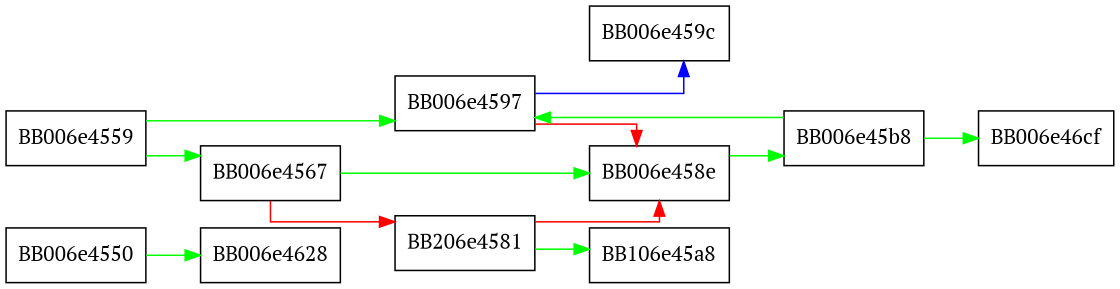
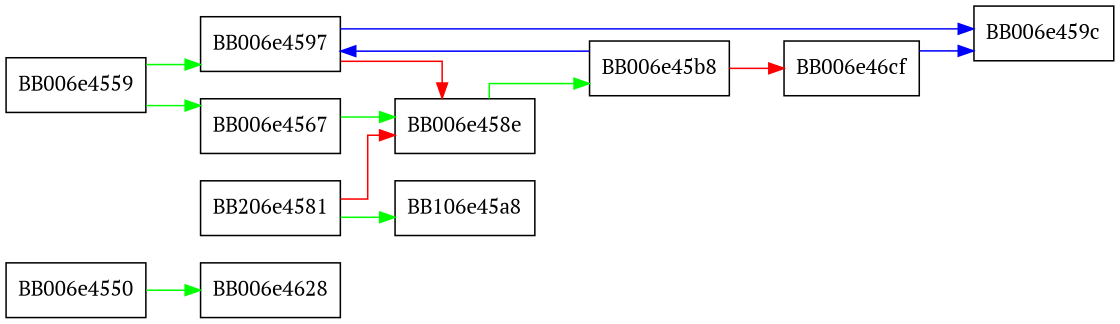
none -> (939, 51)
(667, 117) -> (473, 51)
(944, 138) -> (749, 68)
(315, 222) -> none
